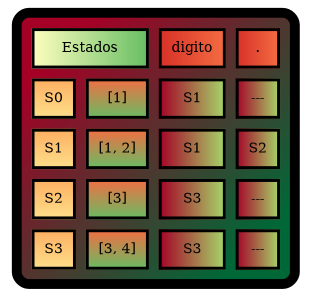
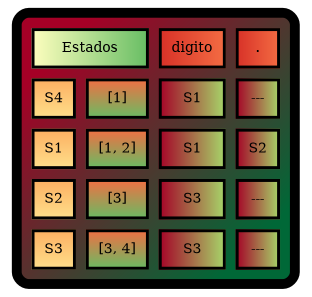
(54, 98) -> (54, 98)
